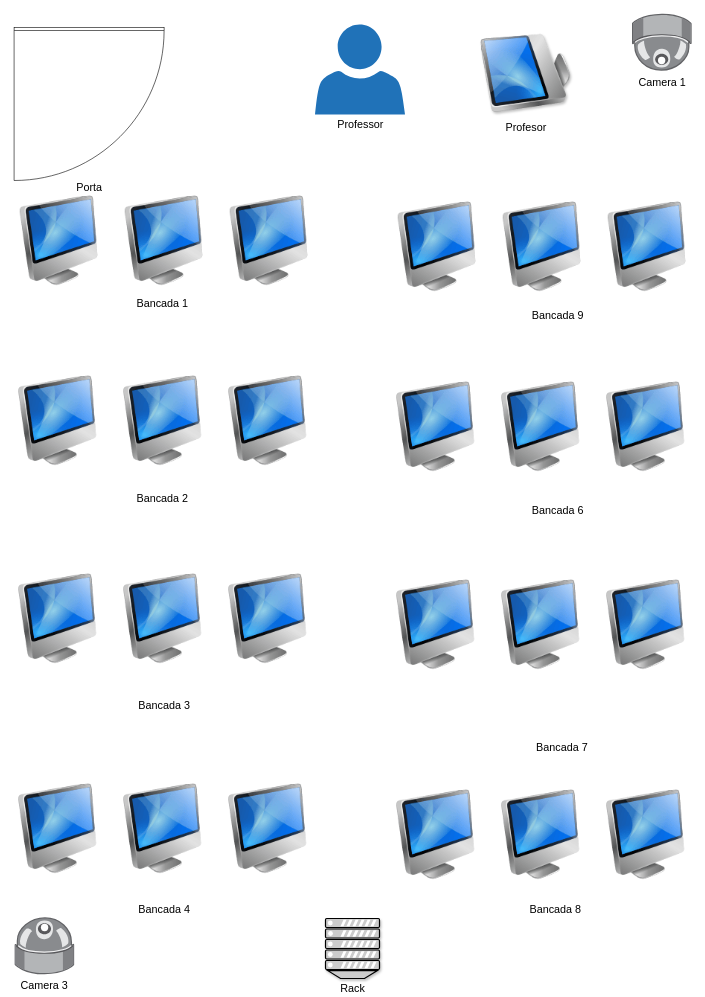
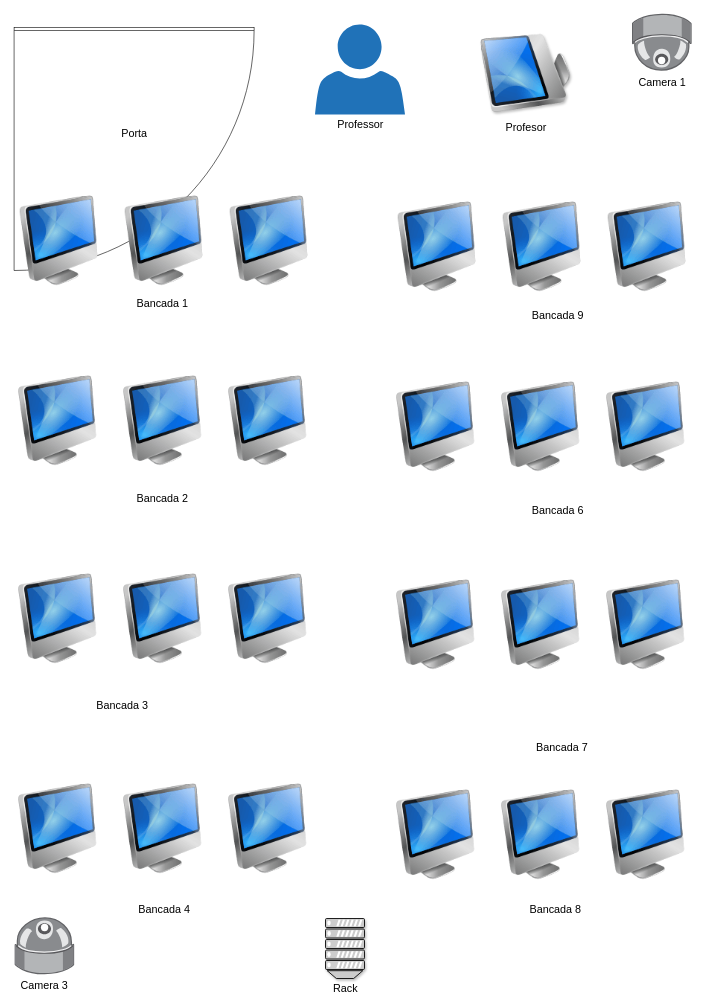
(89, 102) -> (134, 75)
(164, 705) -> (122, 705)
(353, 948) -> (345, 948)
